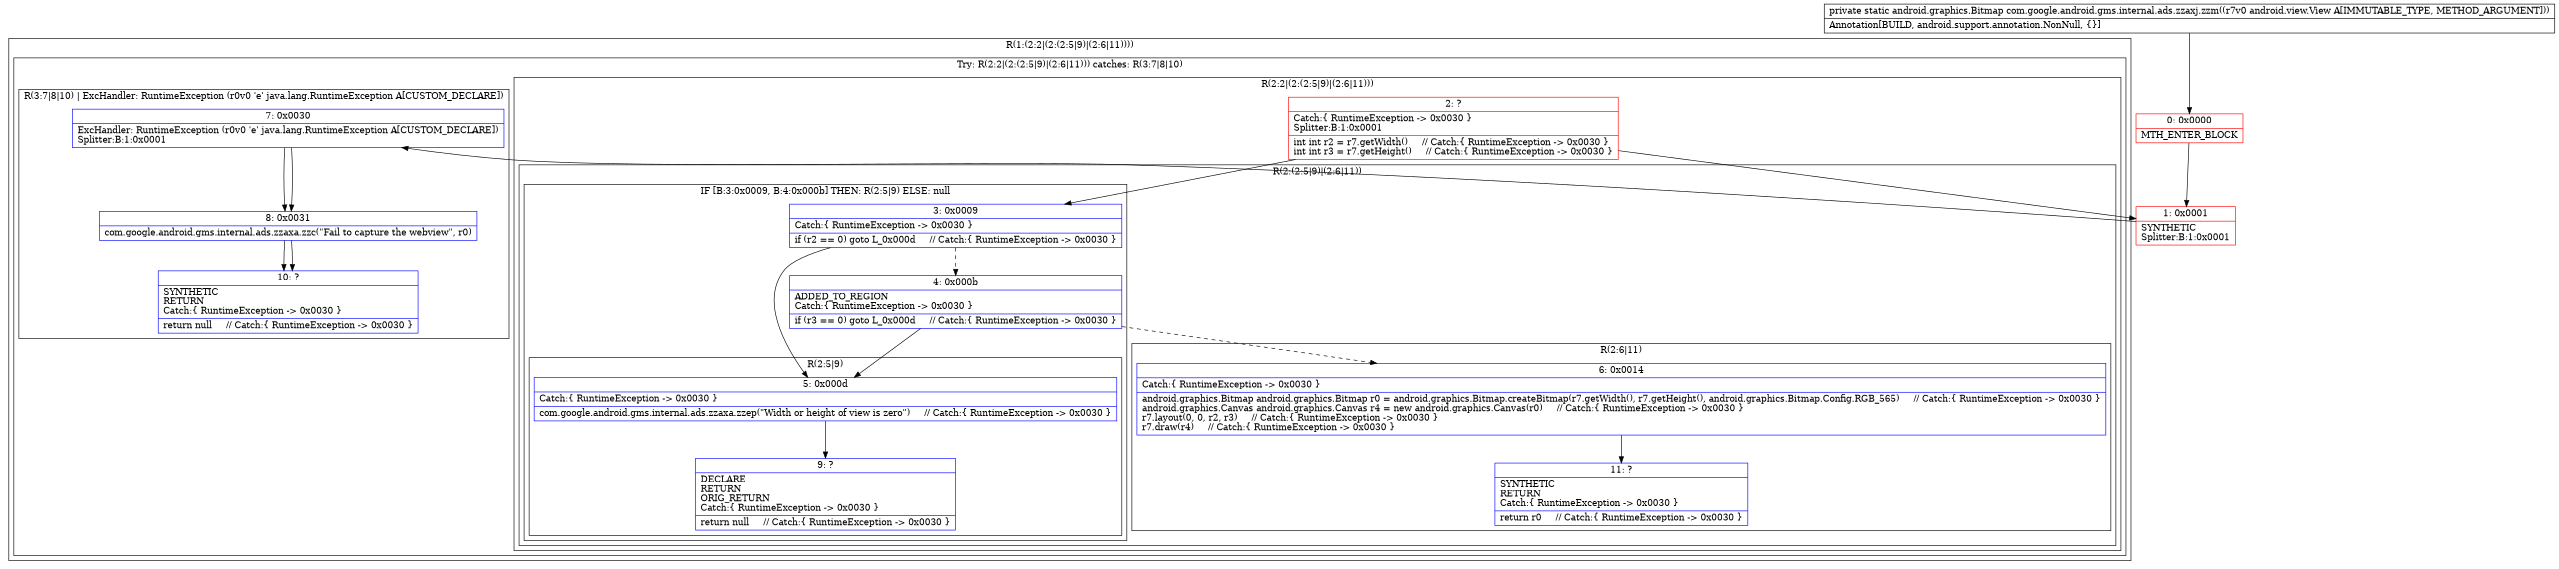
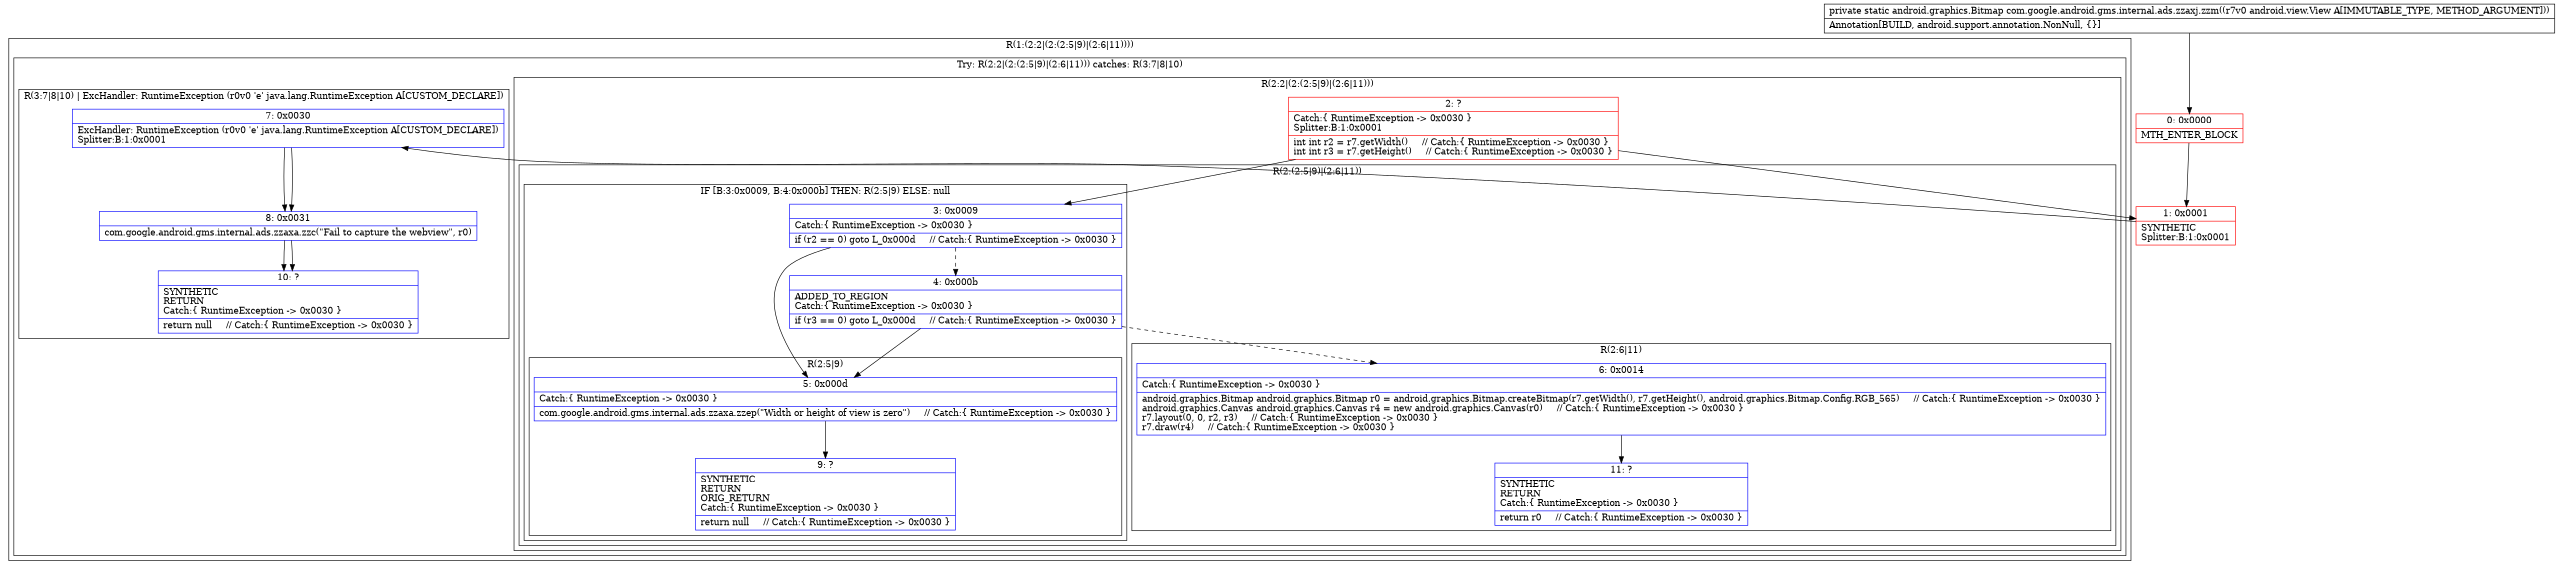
(724, 480) -> (728, 480)
